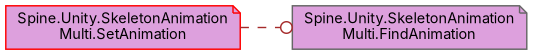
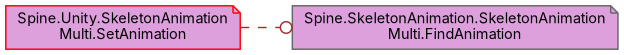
(410, 27) -> (455, 27)
